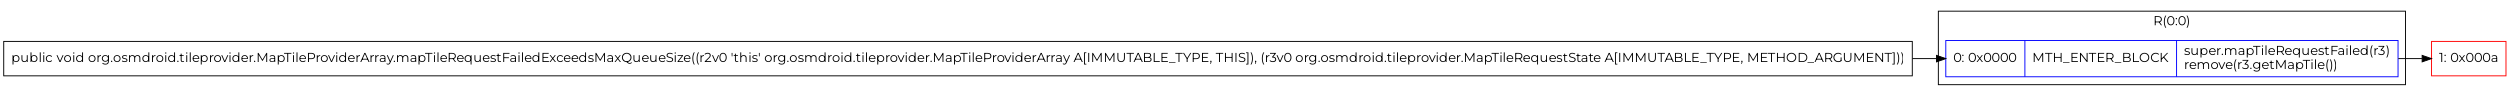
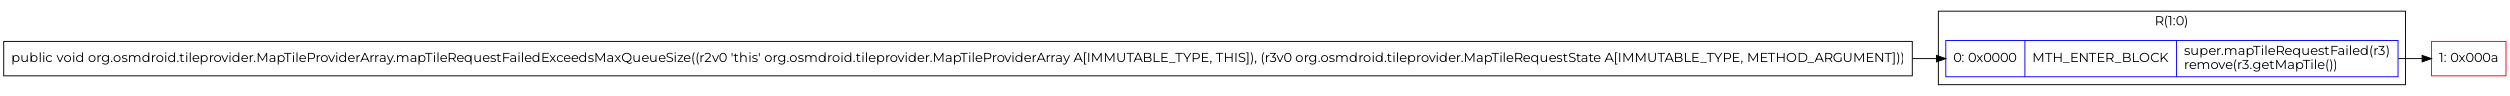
(2172, 22) -> (2172, 22)
